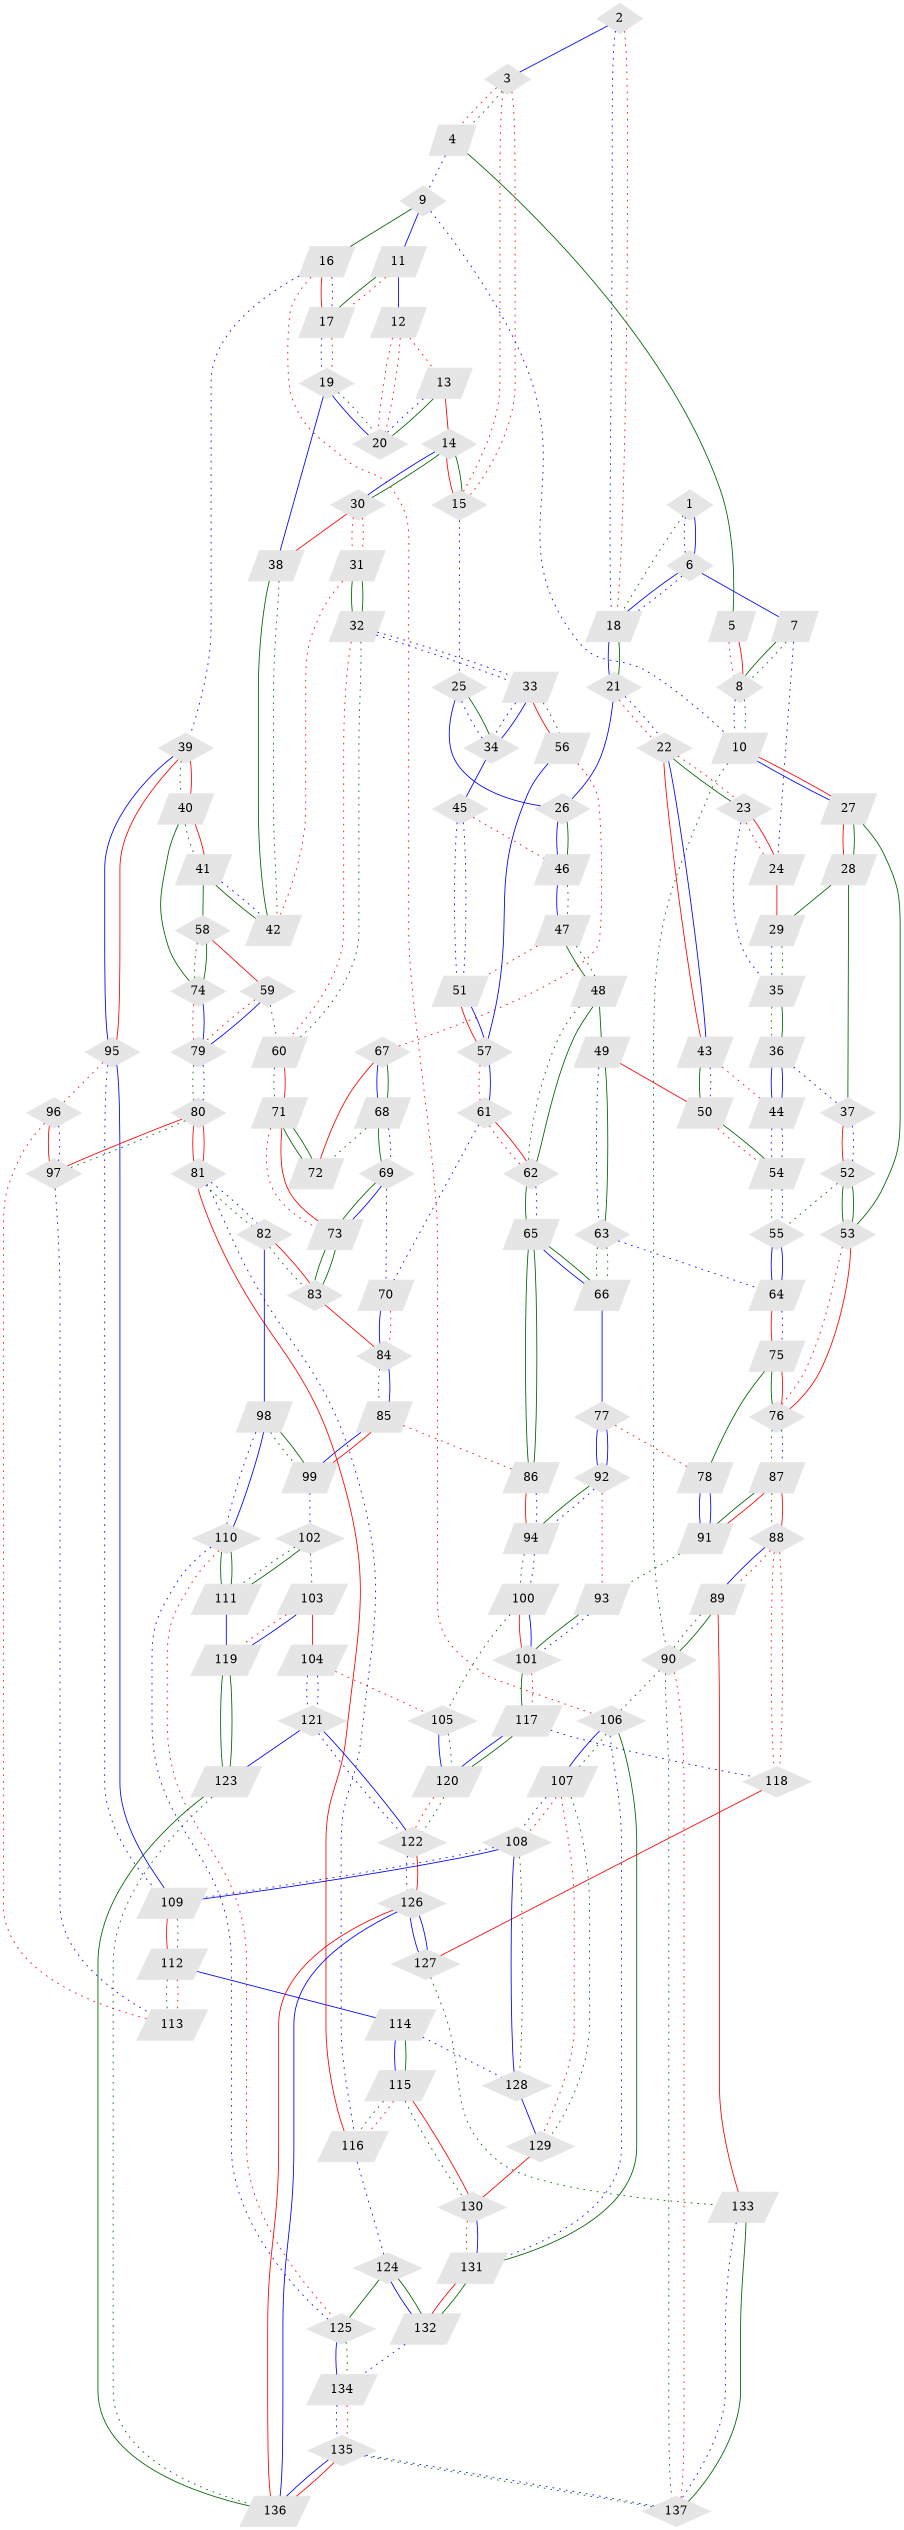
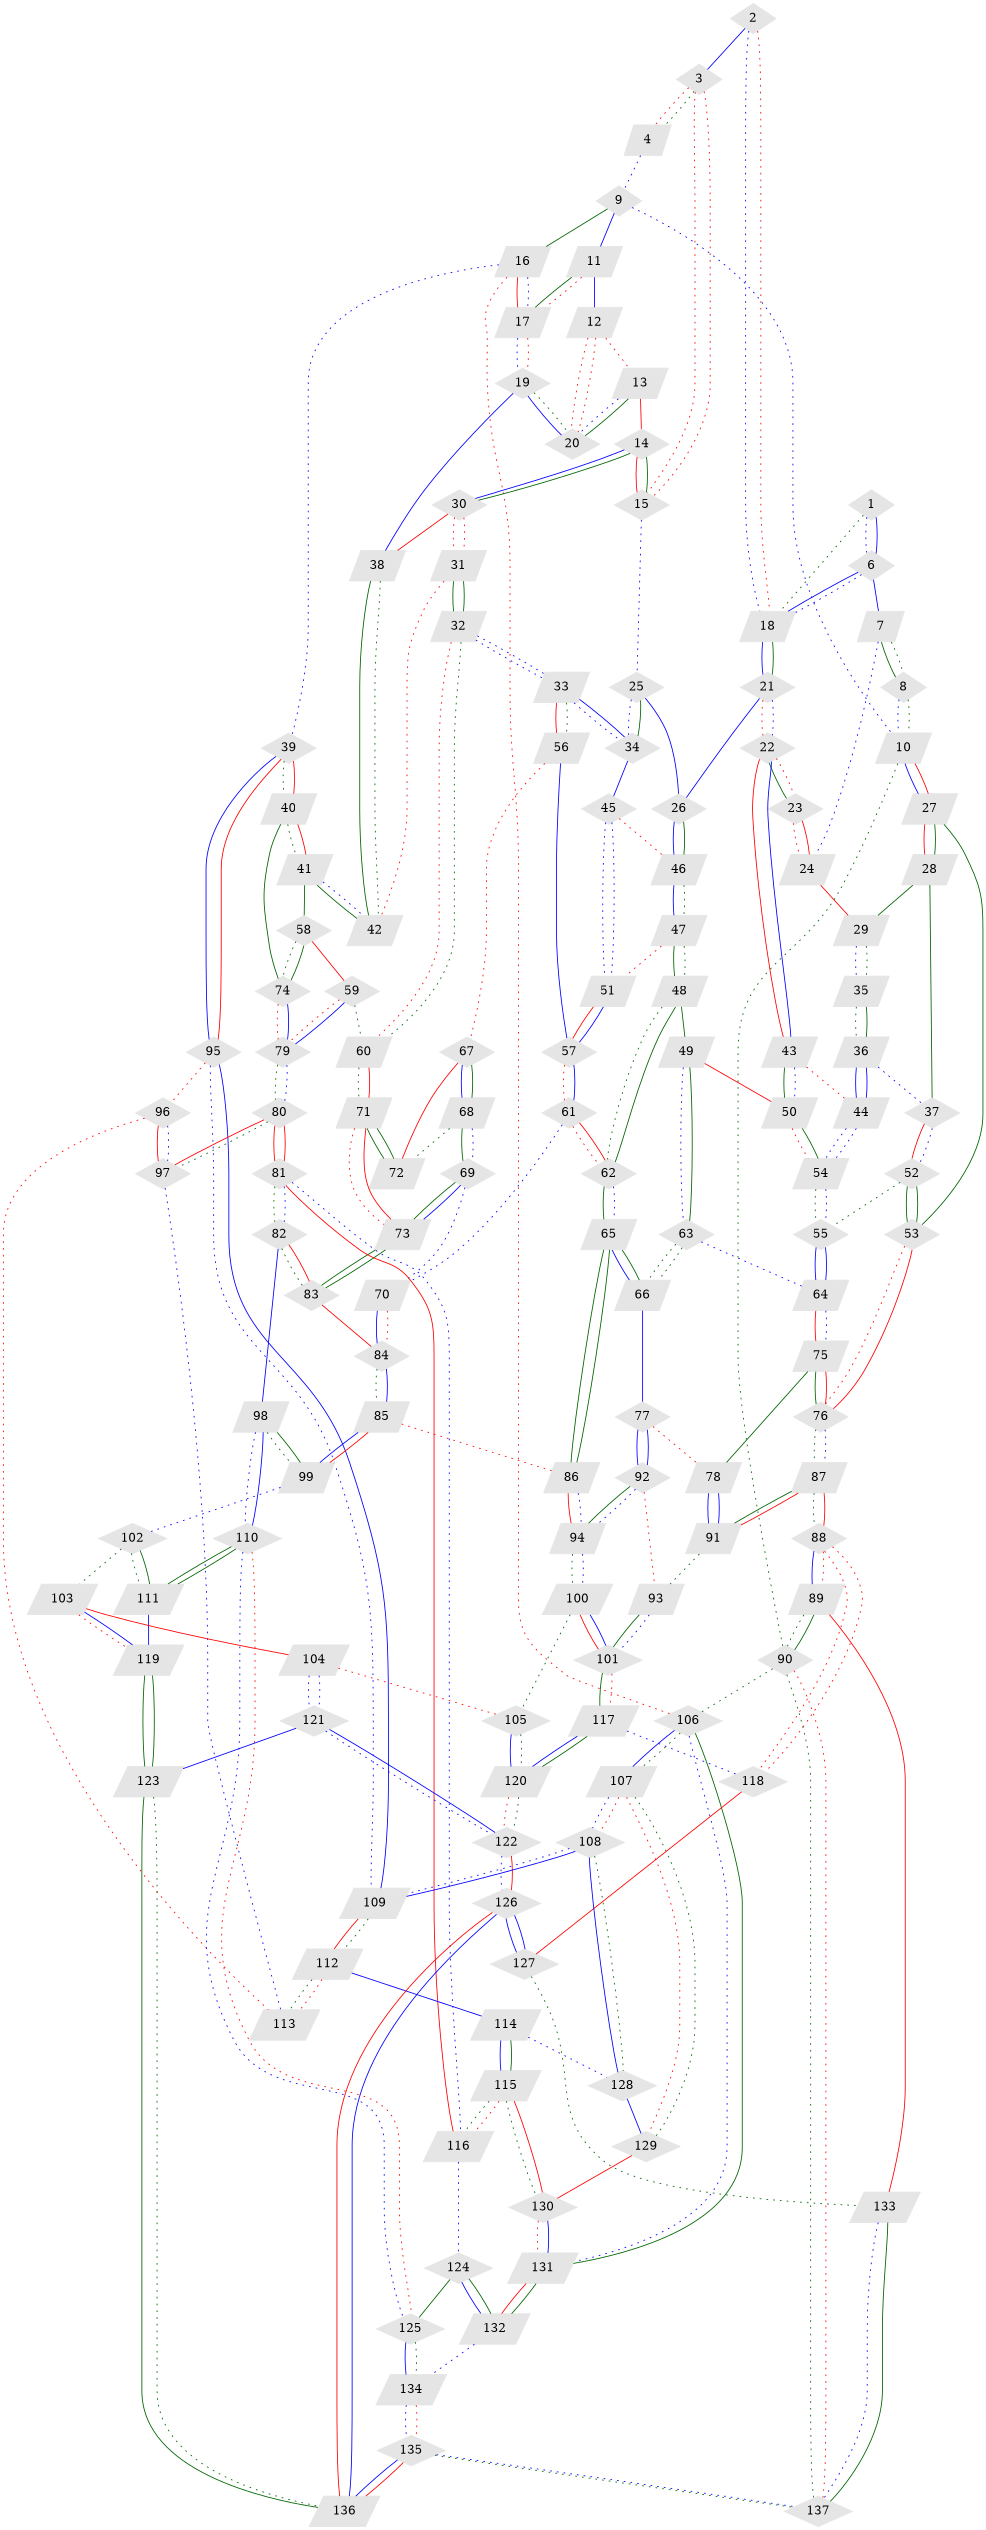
(732, 627) -> none
(734, 903) -> none
